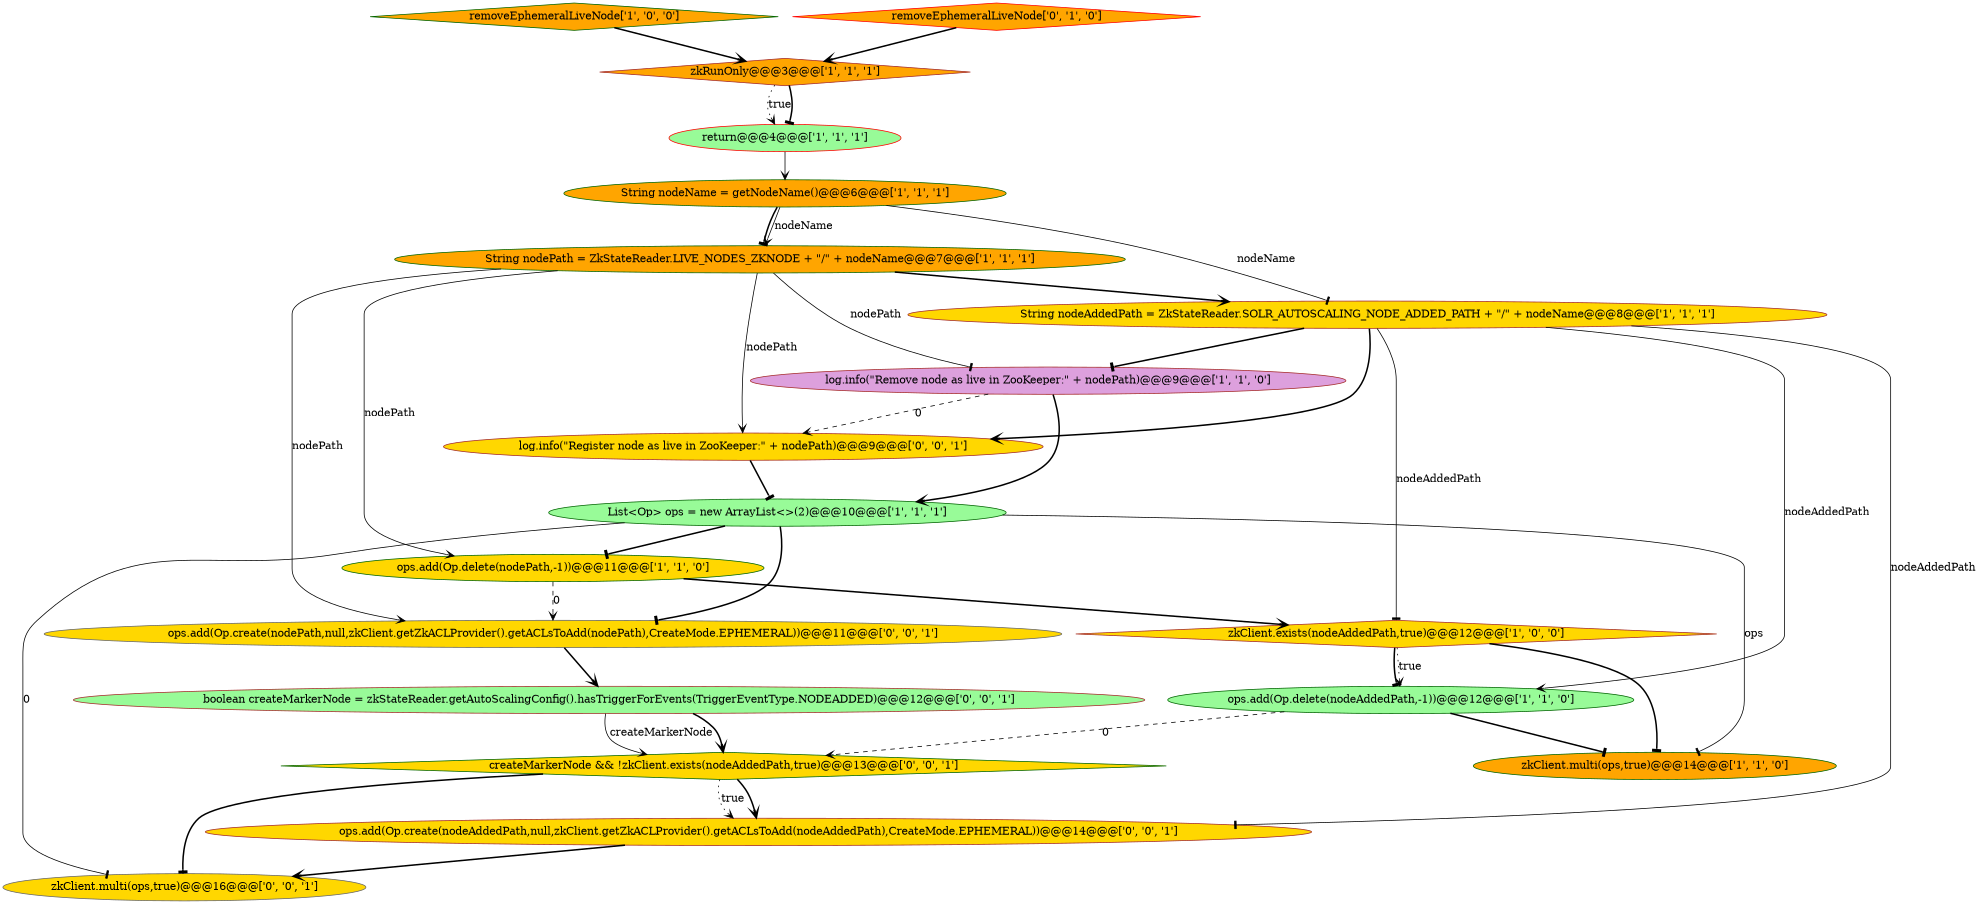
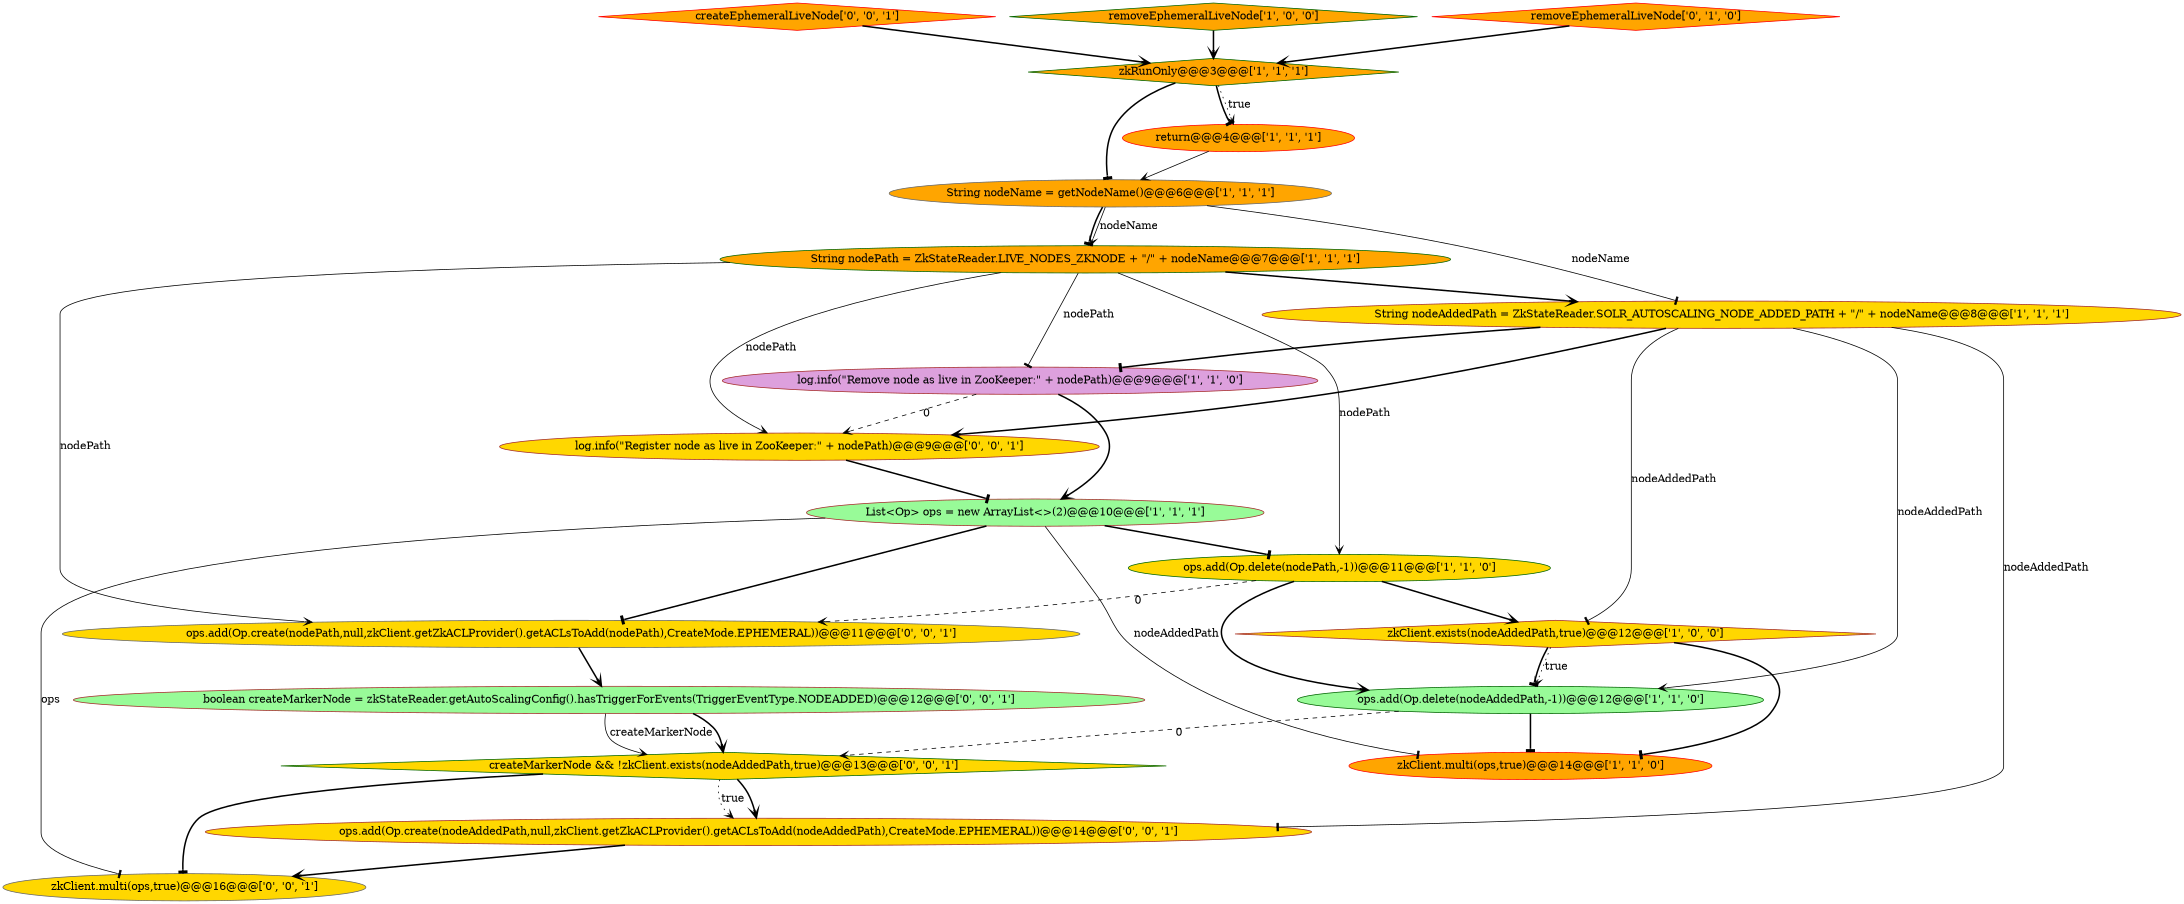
none -> (797, 17)
(785, 72) -> (1213, 72)
none -> (1122, 116)
(785, 138) -> (1239, 138)
(785, 193) -> (1110, 193)
(777, 513) -> (1035, 513)
(1754, 634) -> (1176, 634)
none -> (1240, 657)
(27, 700) -> (51, 700)
(1655, 766) -> (1530, 766)
